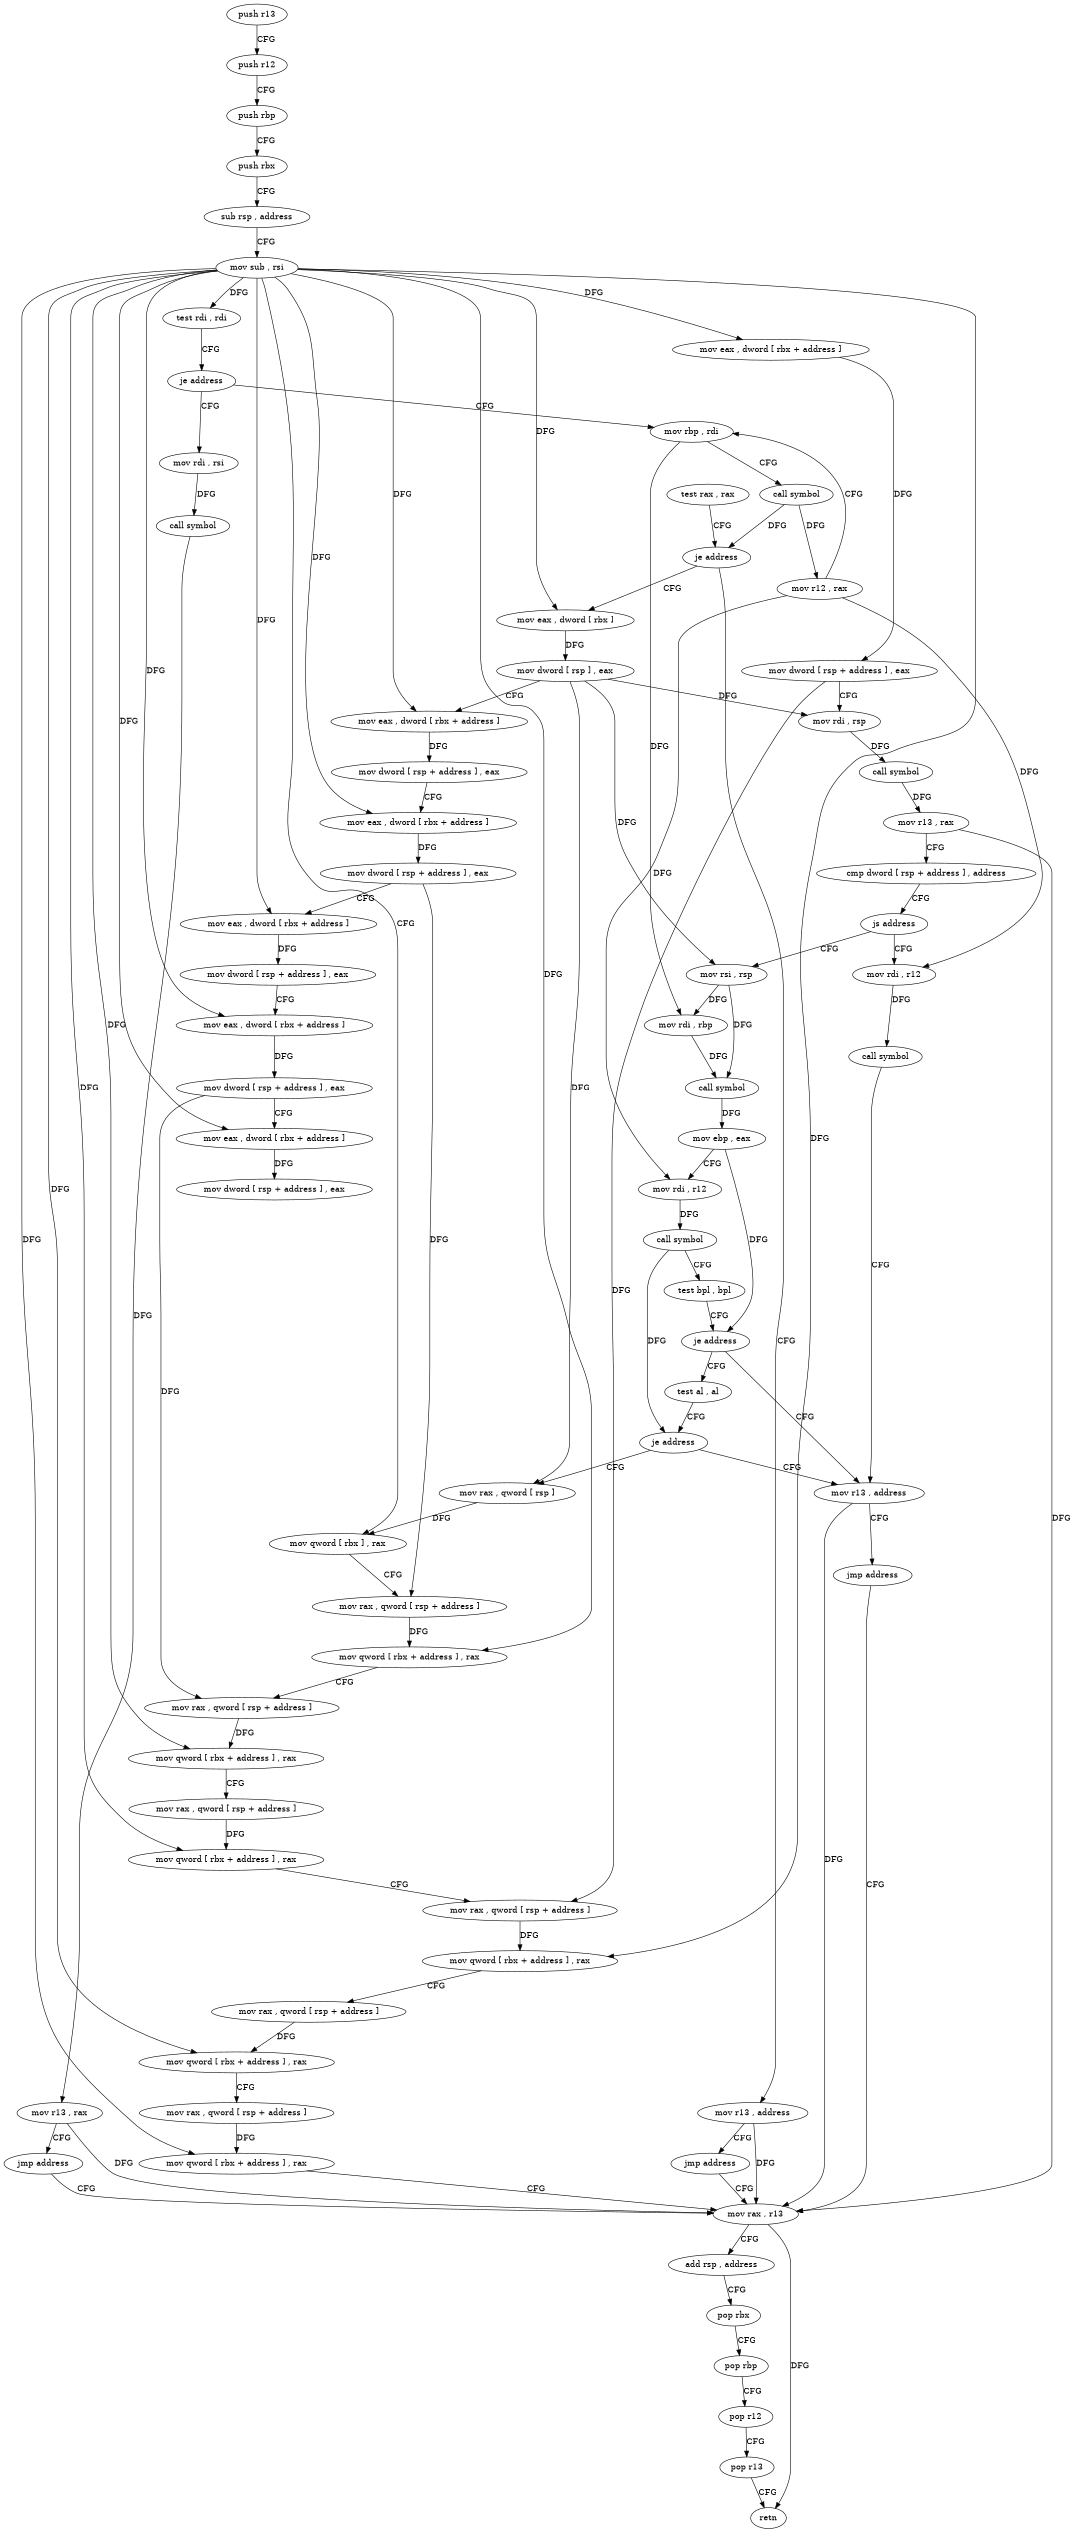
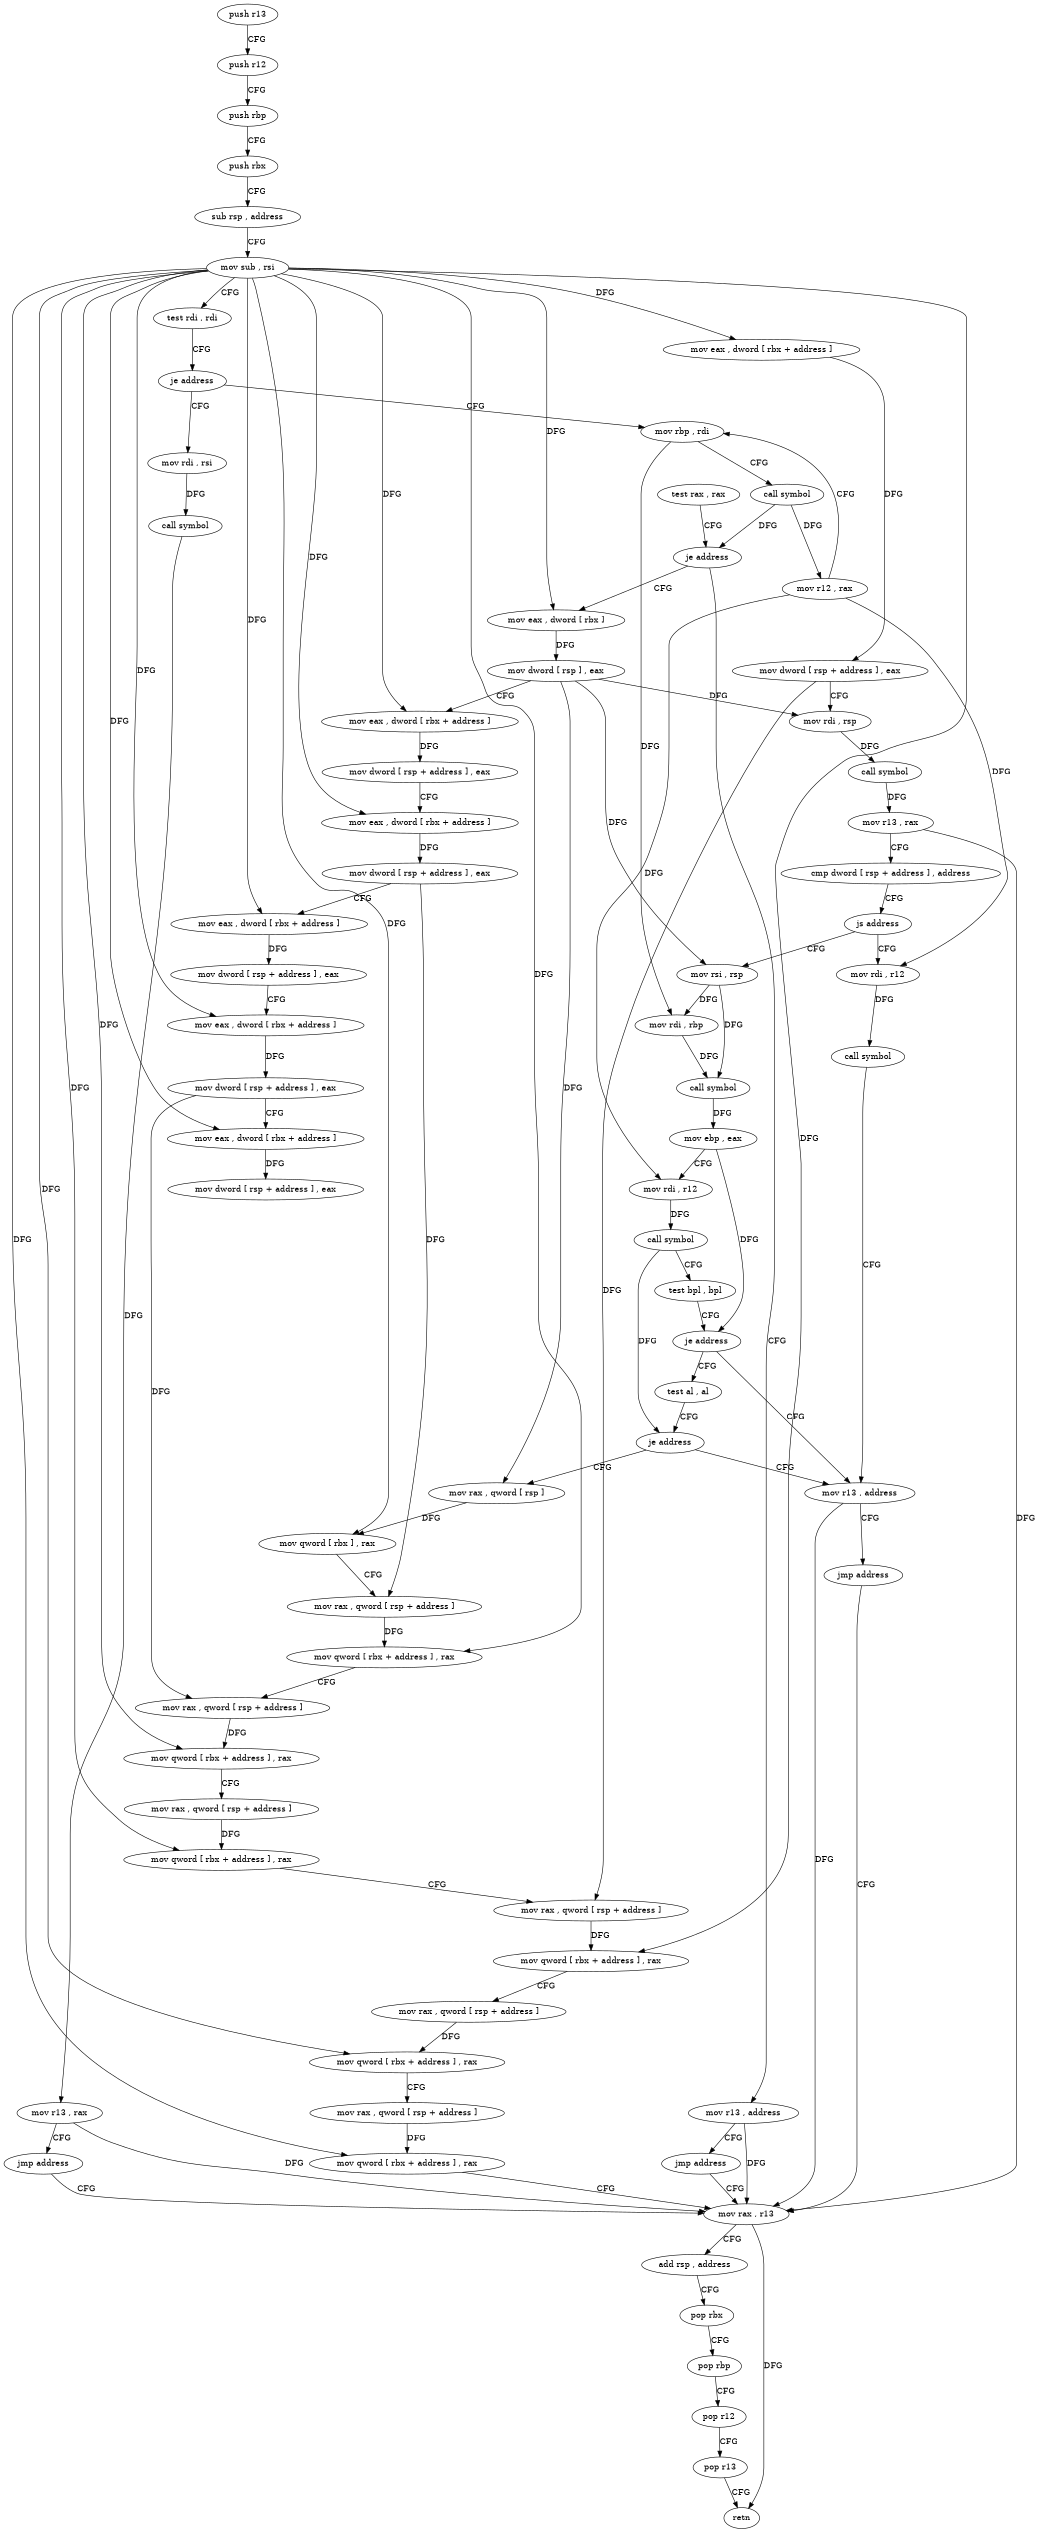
(239, 293) -> (230, 293)
(406, 924) -> (397, 924)
